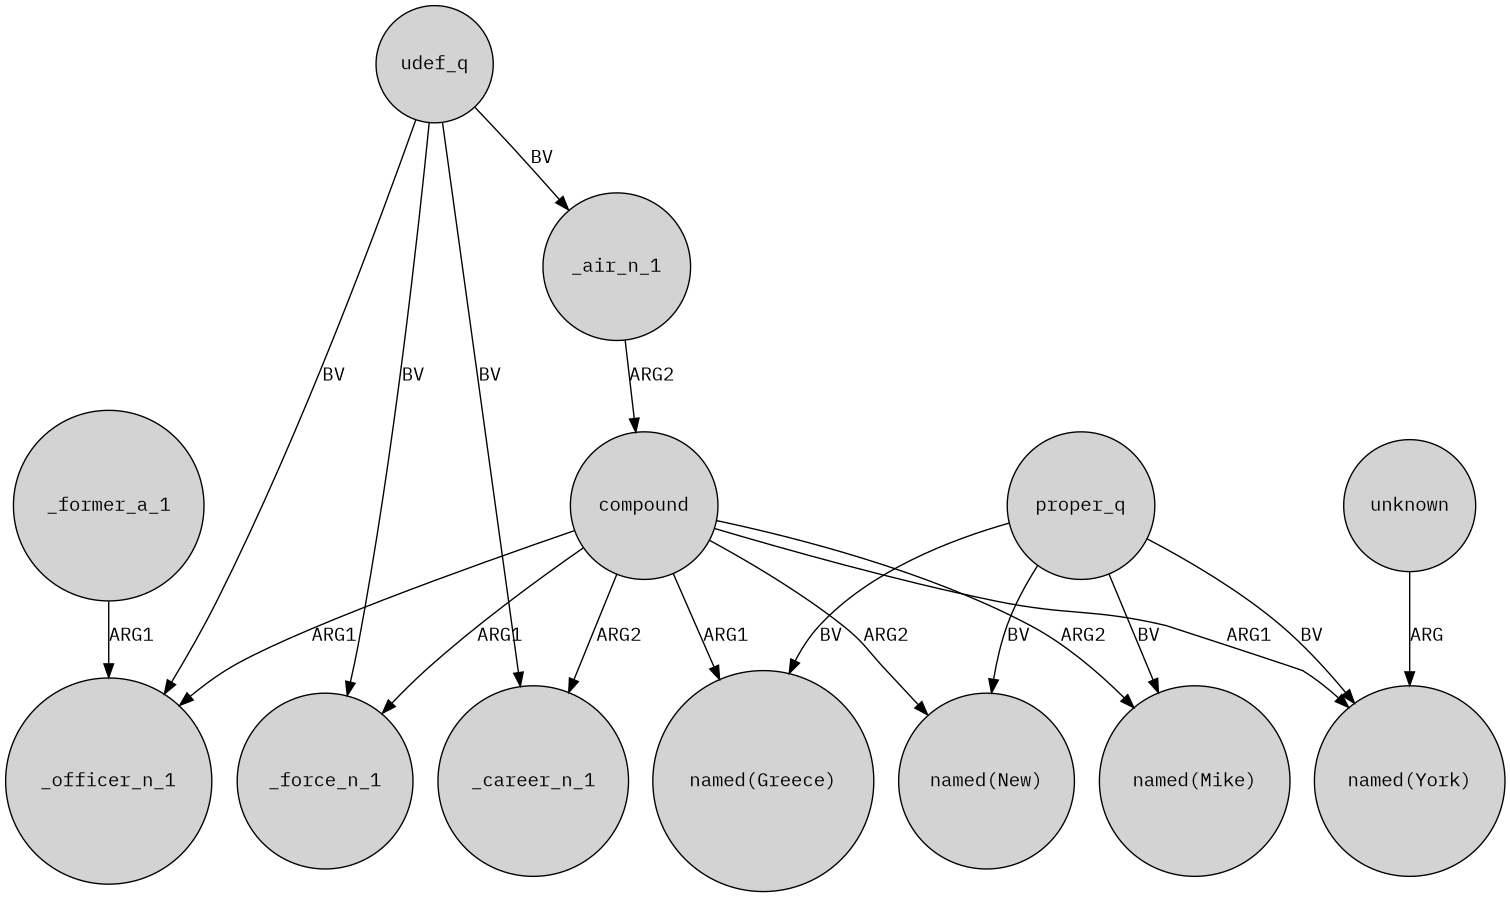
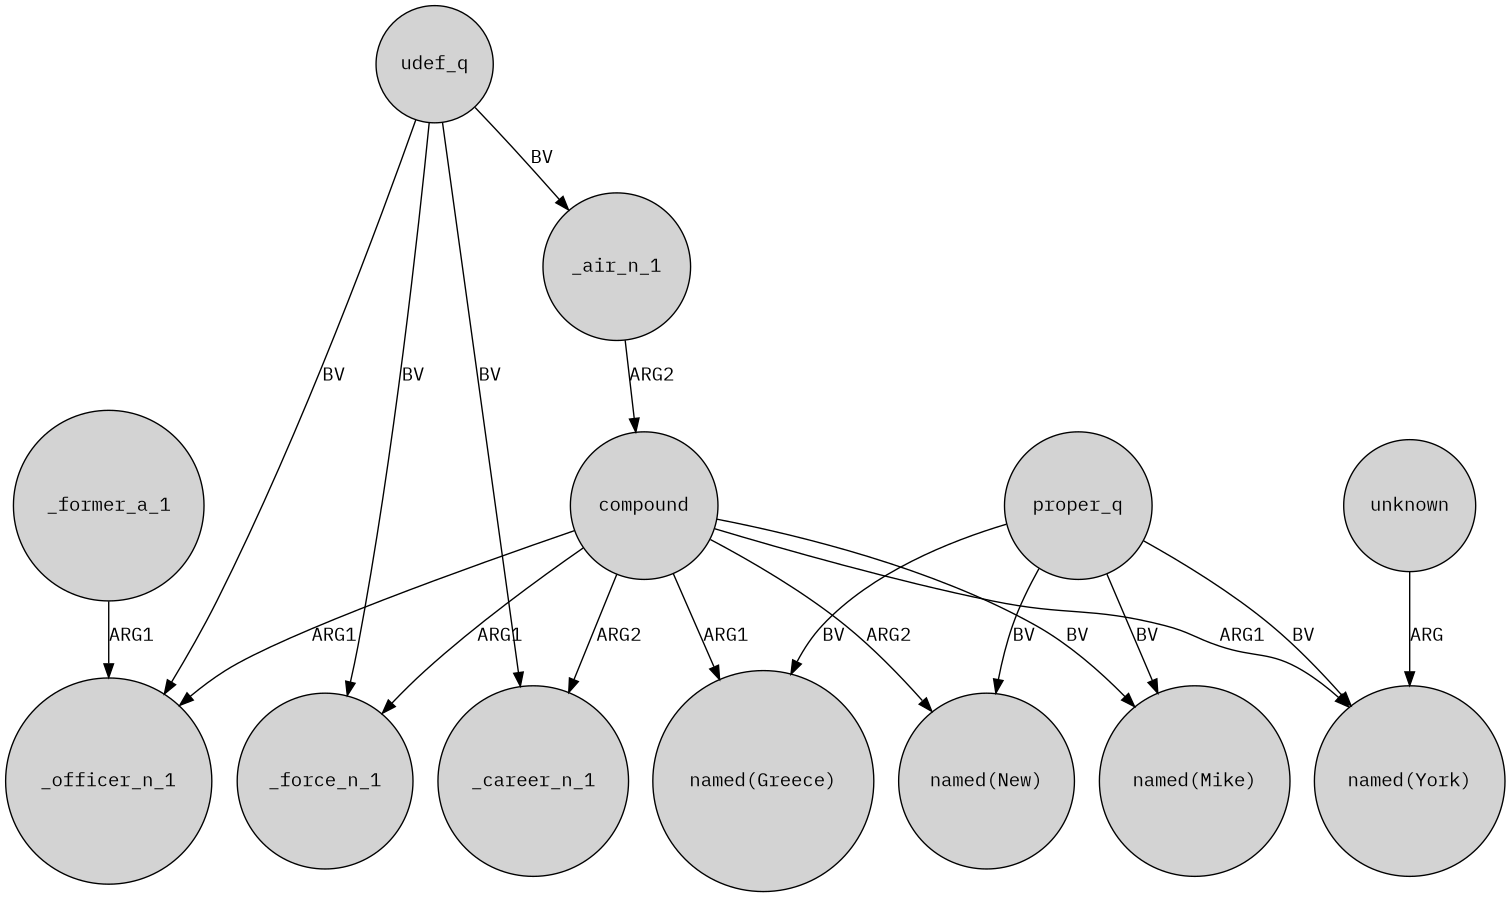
(1084, 636) -> (1078, 636)
